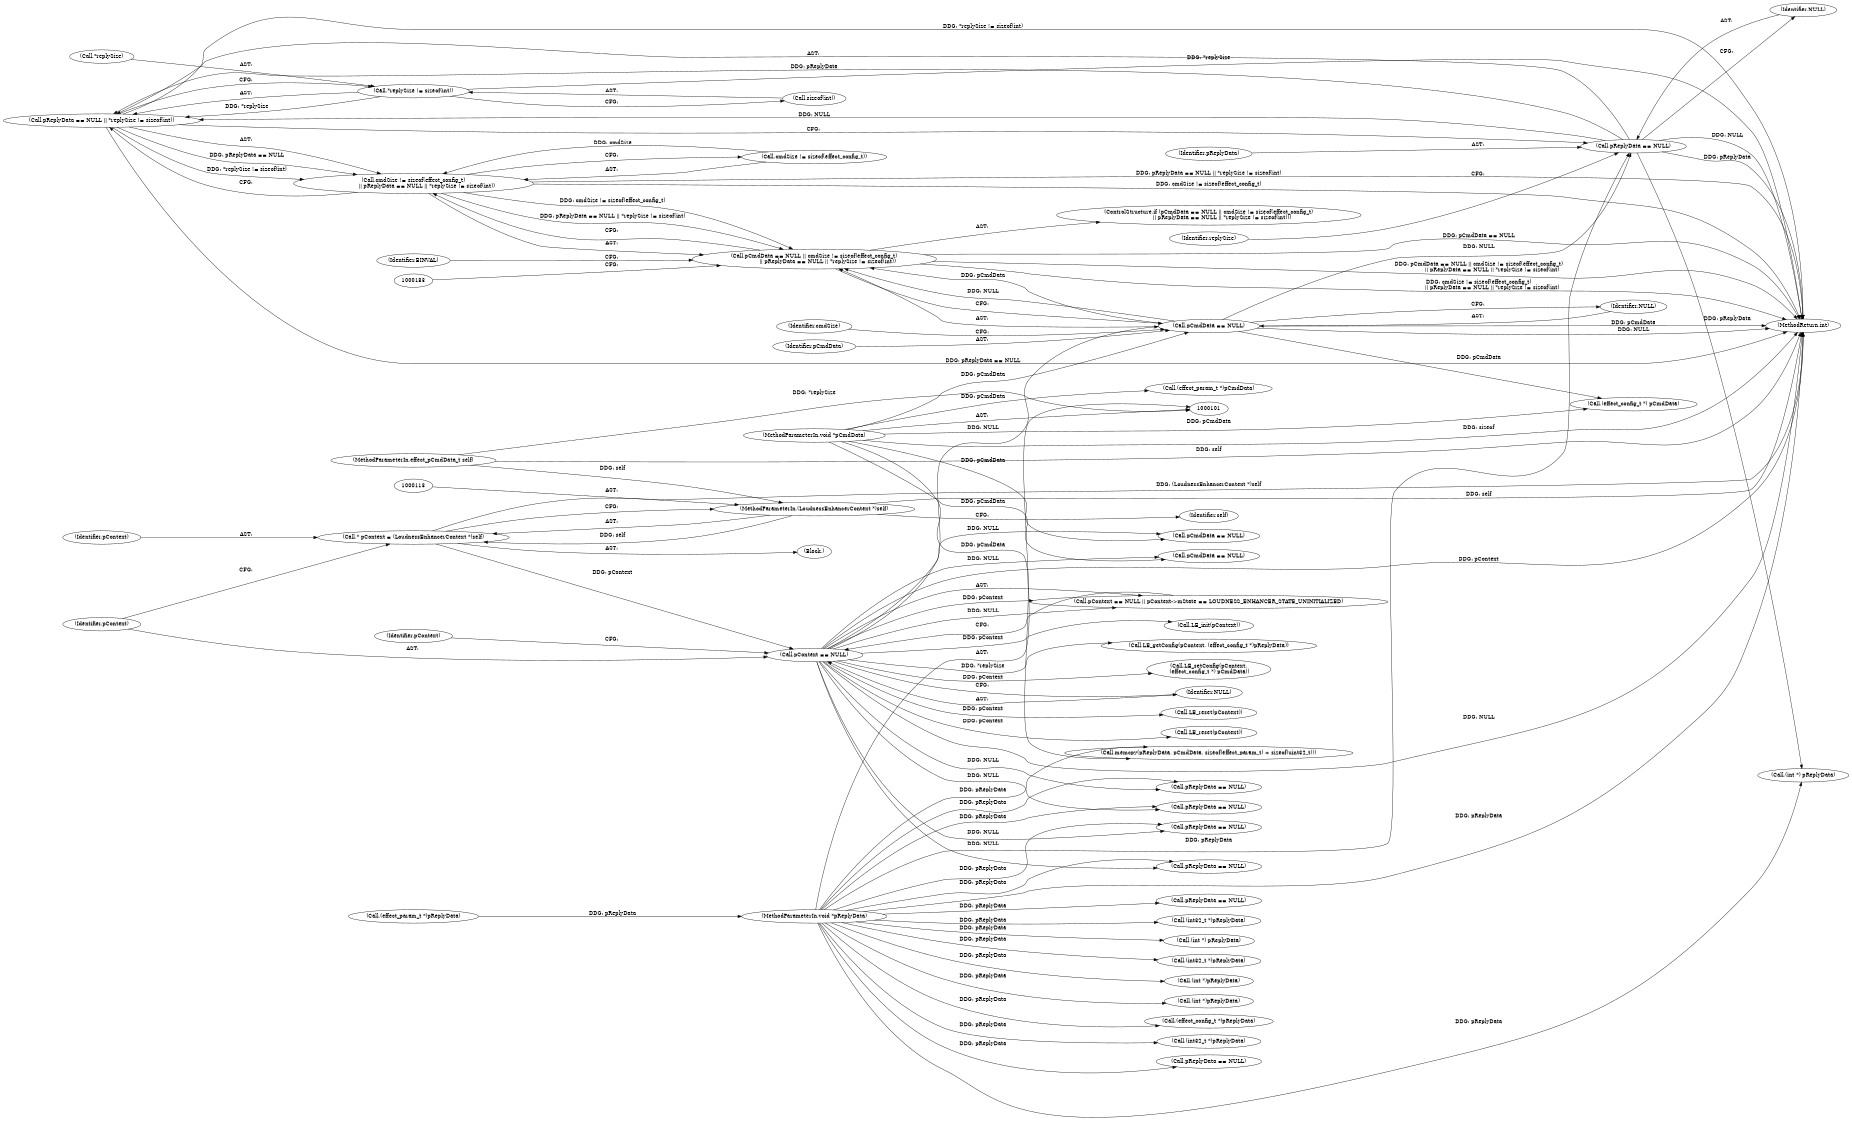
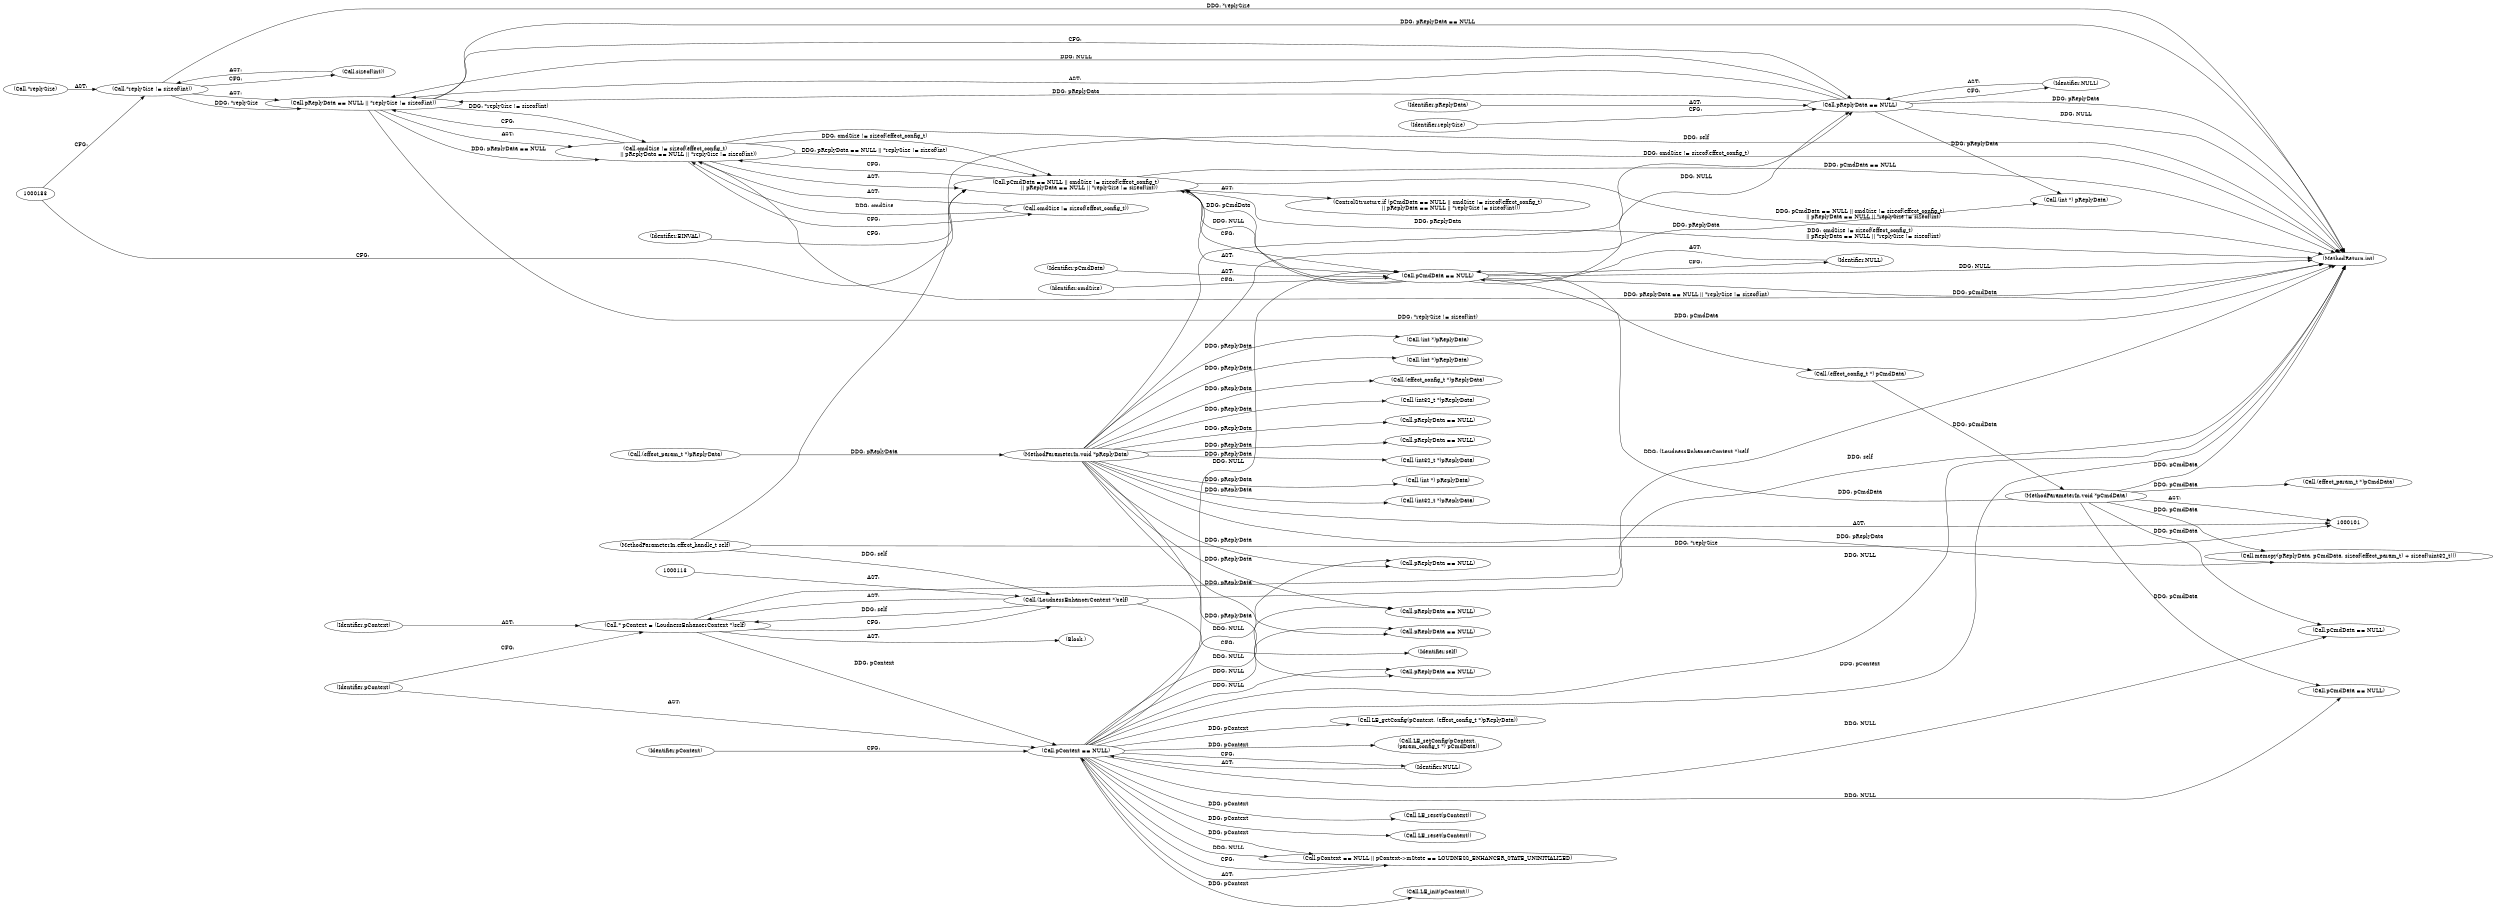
(241, 85) -> (92, 143)
(1479, 428) -> (2176, 465)
(1234, 430) -> (1966, 434)
(413, 460) -> (675, 546)
(814, 509) -> (1076, 600)
(983, 666) -> (1228, 729)
(1209, 669) -> (1438, 744)
(1499, 845) -> none
